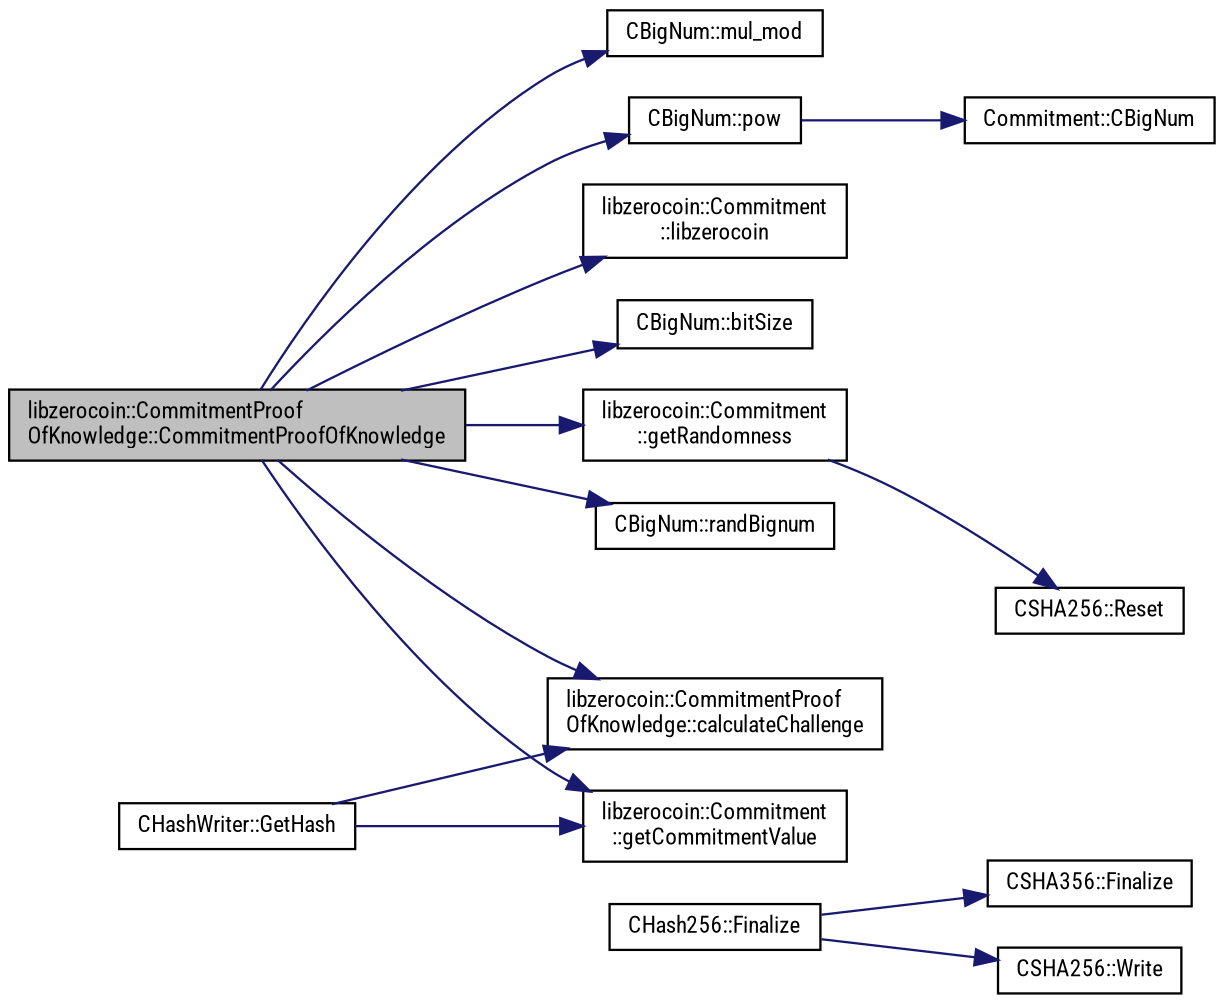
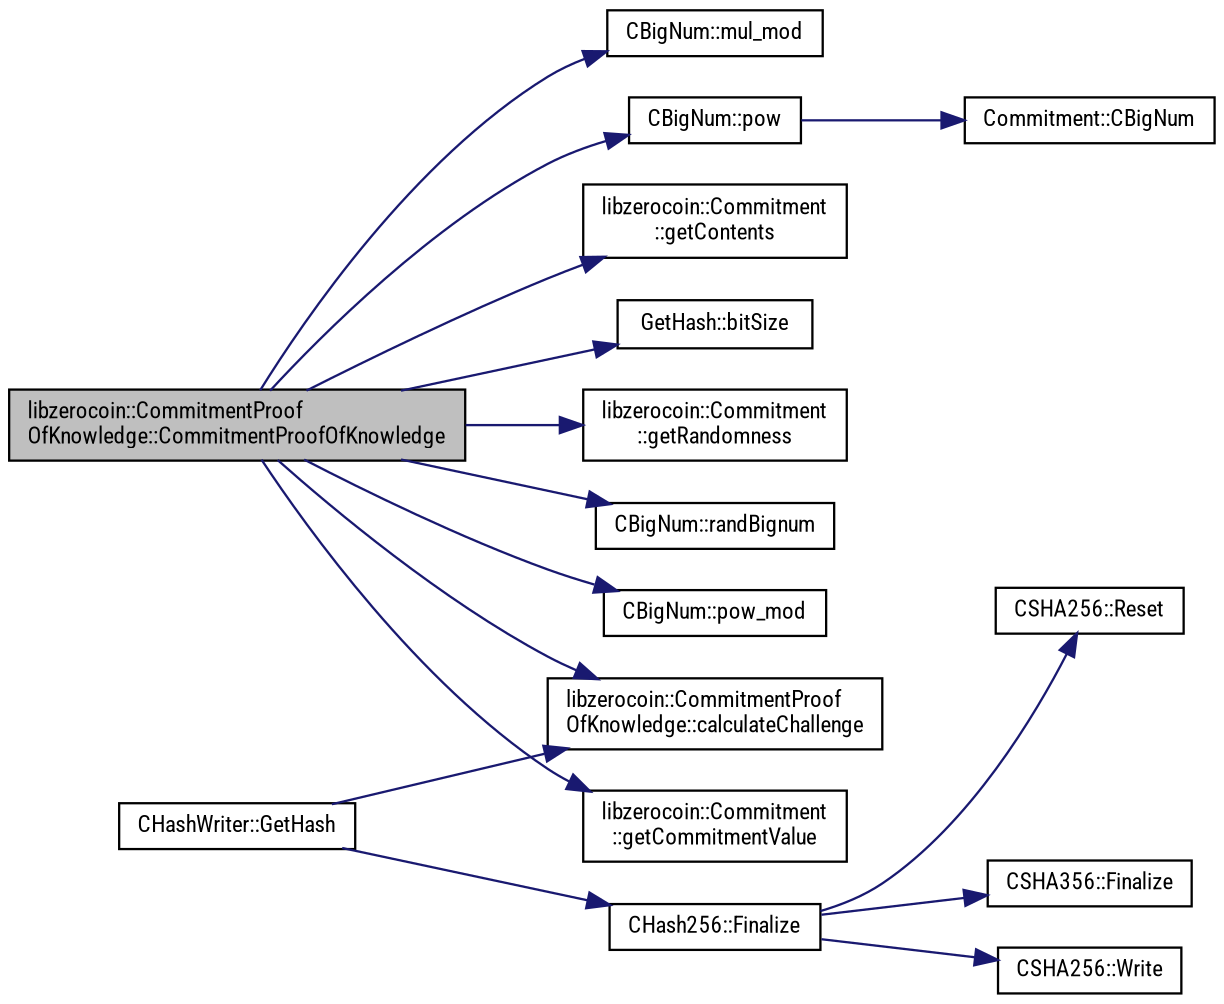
(715, 221) -> (715, 221)
(715, 324) -> (715, 324)
(936, 511) -> (966, 806)
none -> (715, 613)
(458, 826) -> (465, 874)
